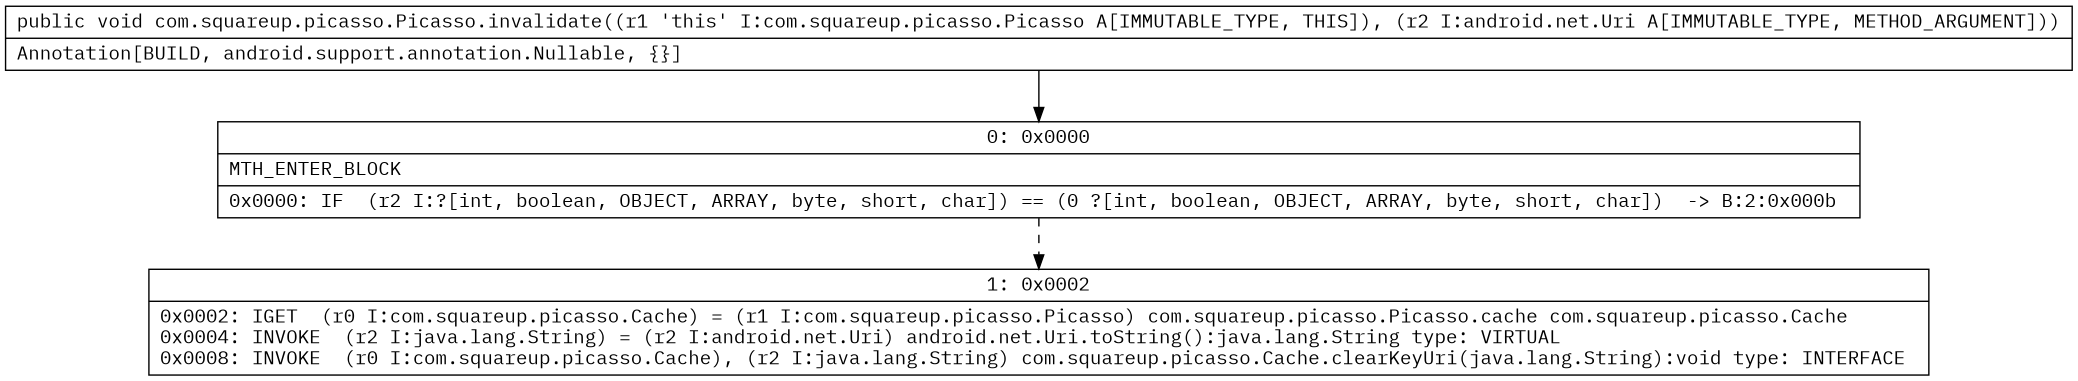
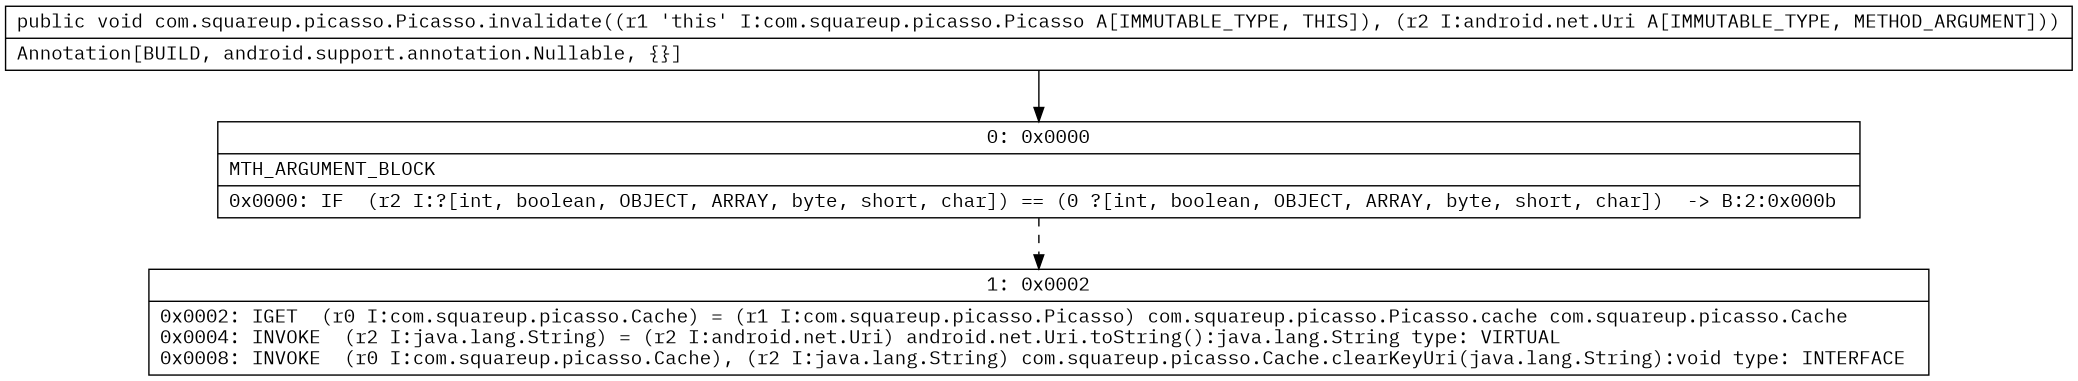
(315, 169) -> (333, 169)
